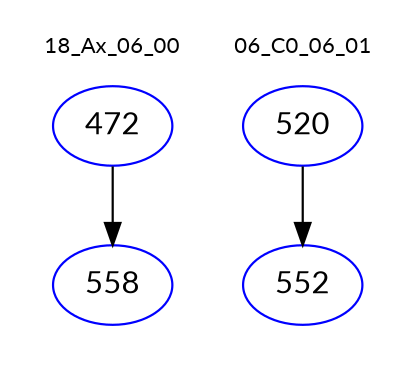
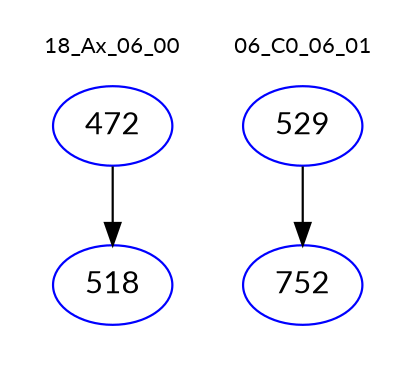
(303, 126) -> (303, 126)
(113, 285) -> (113, 285)
(303, 285) -> (303, 285)
